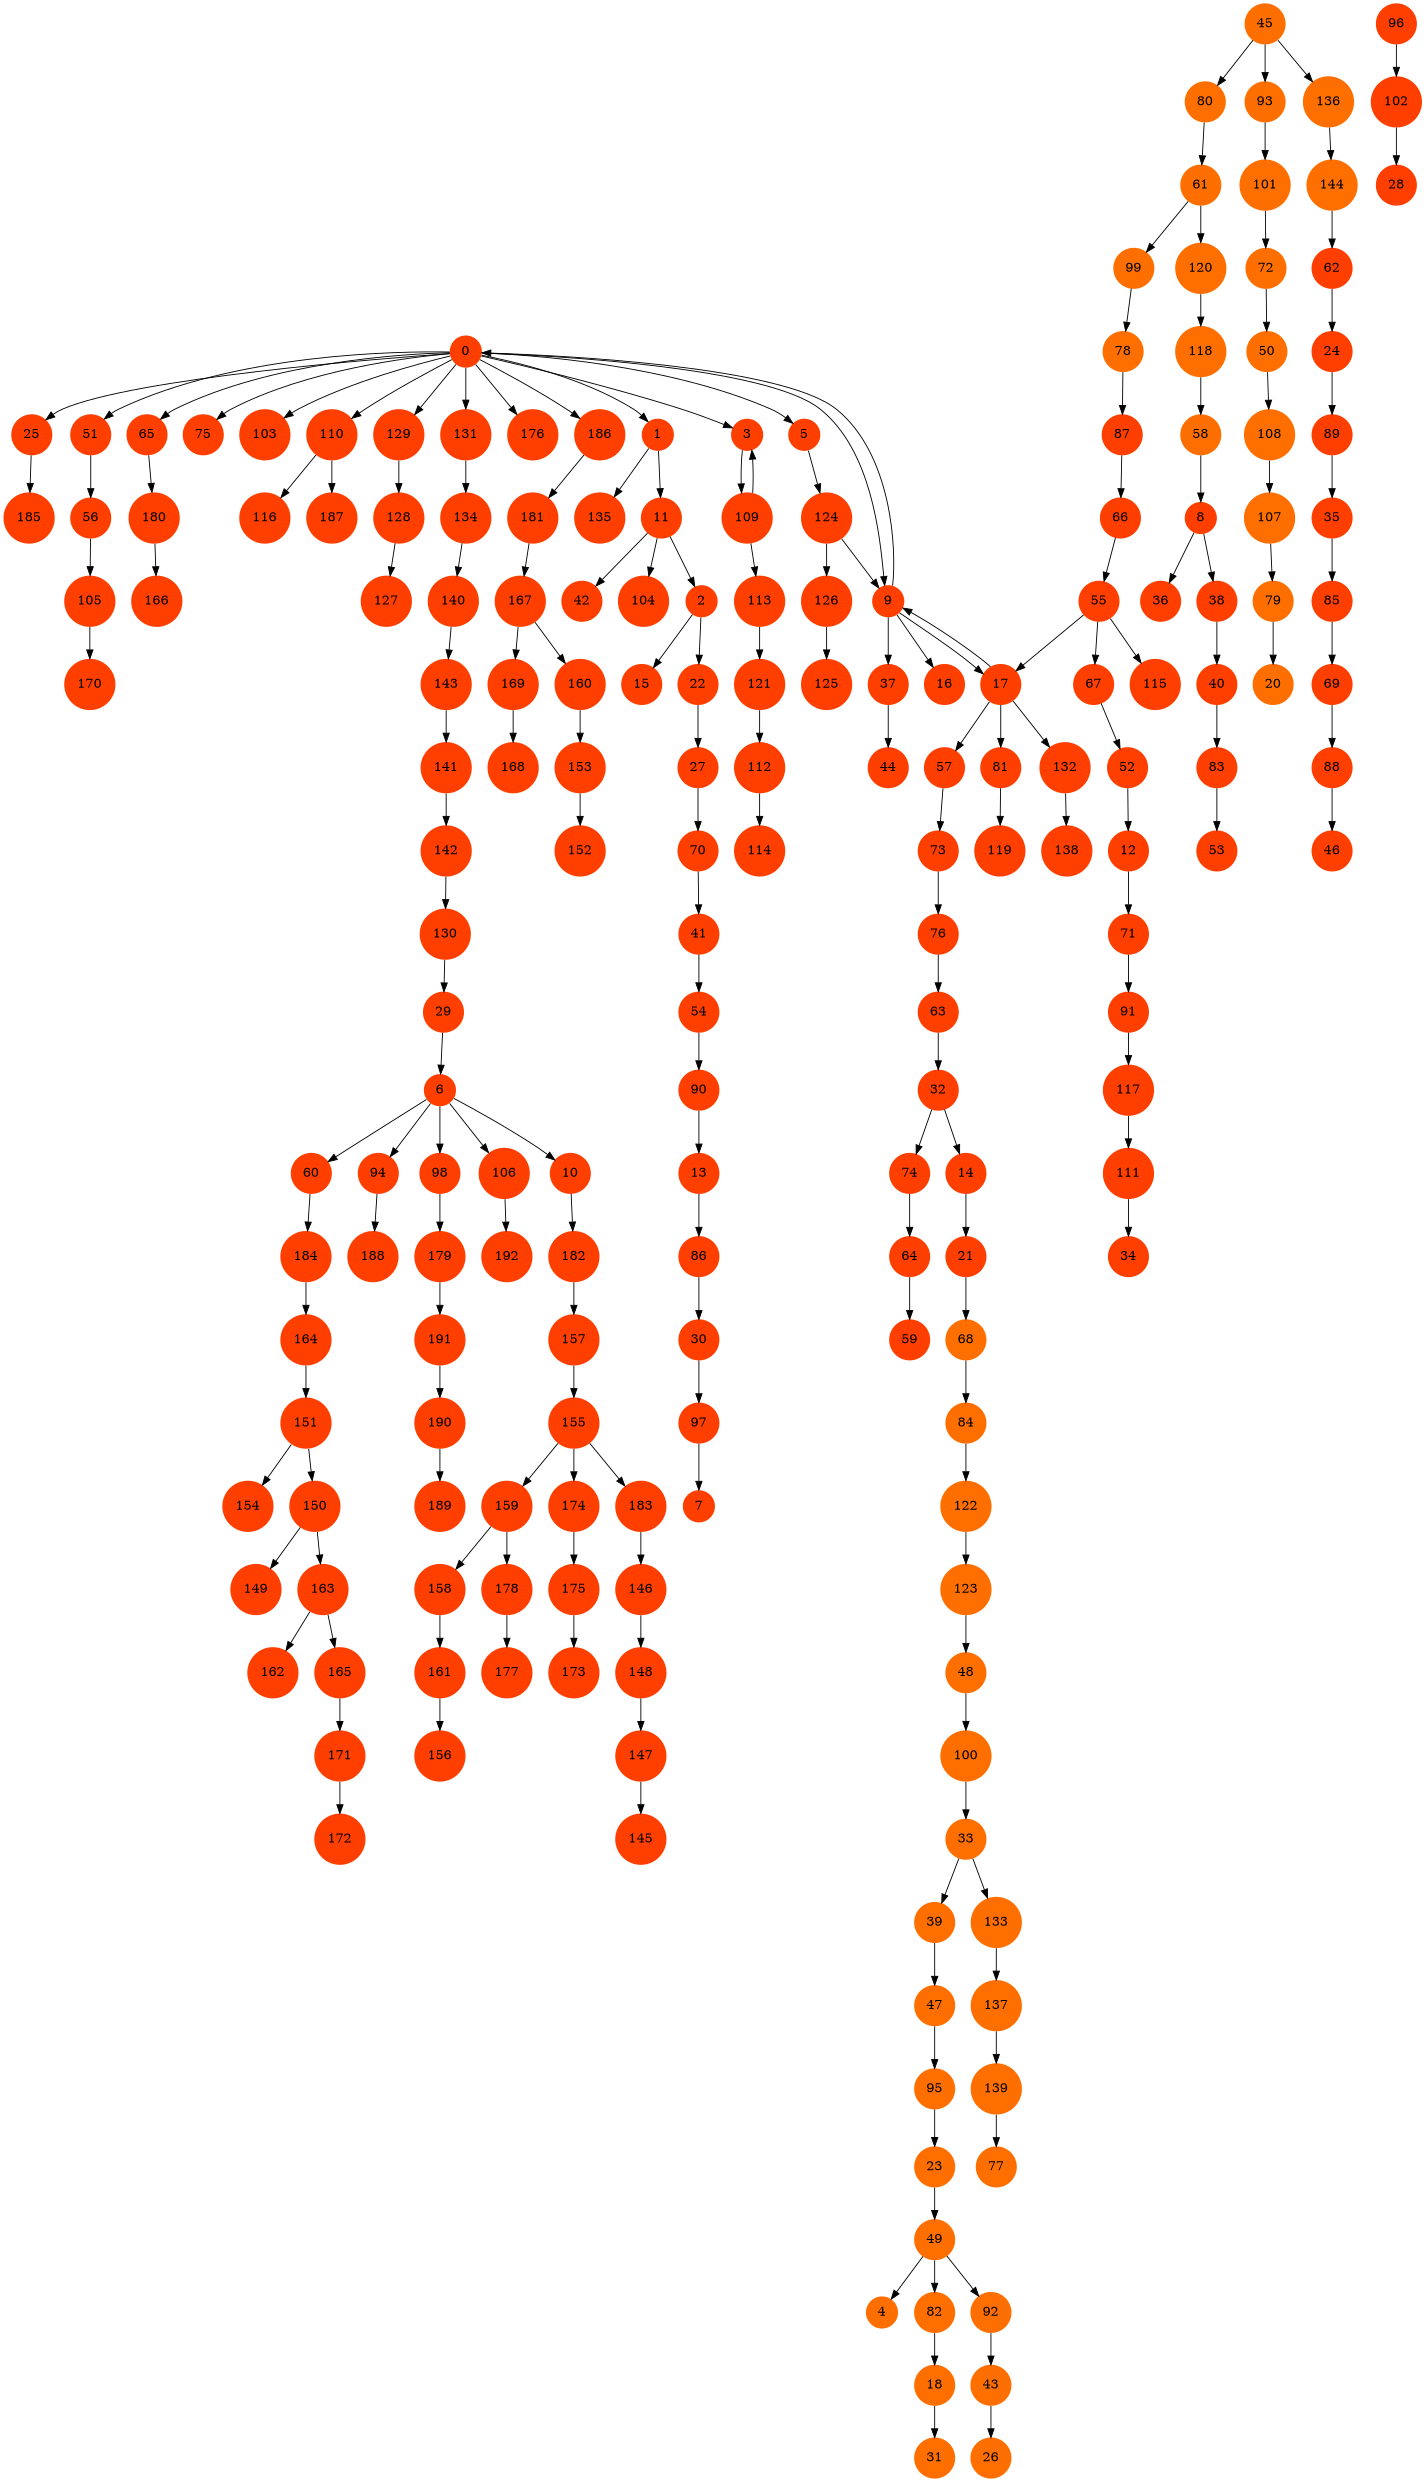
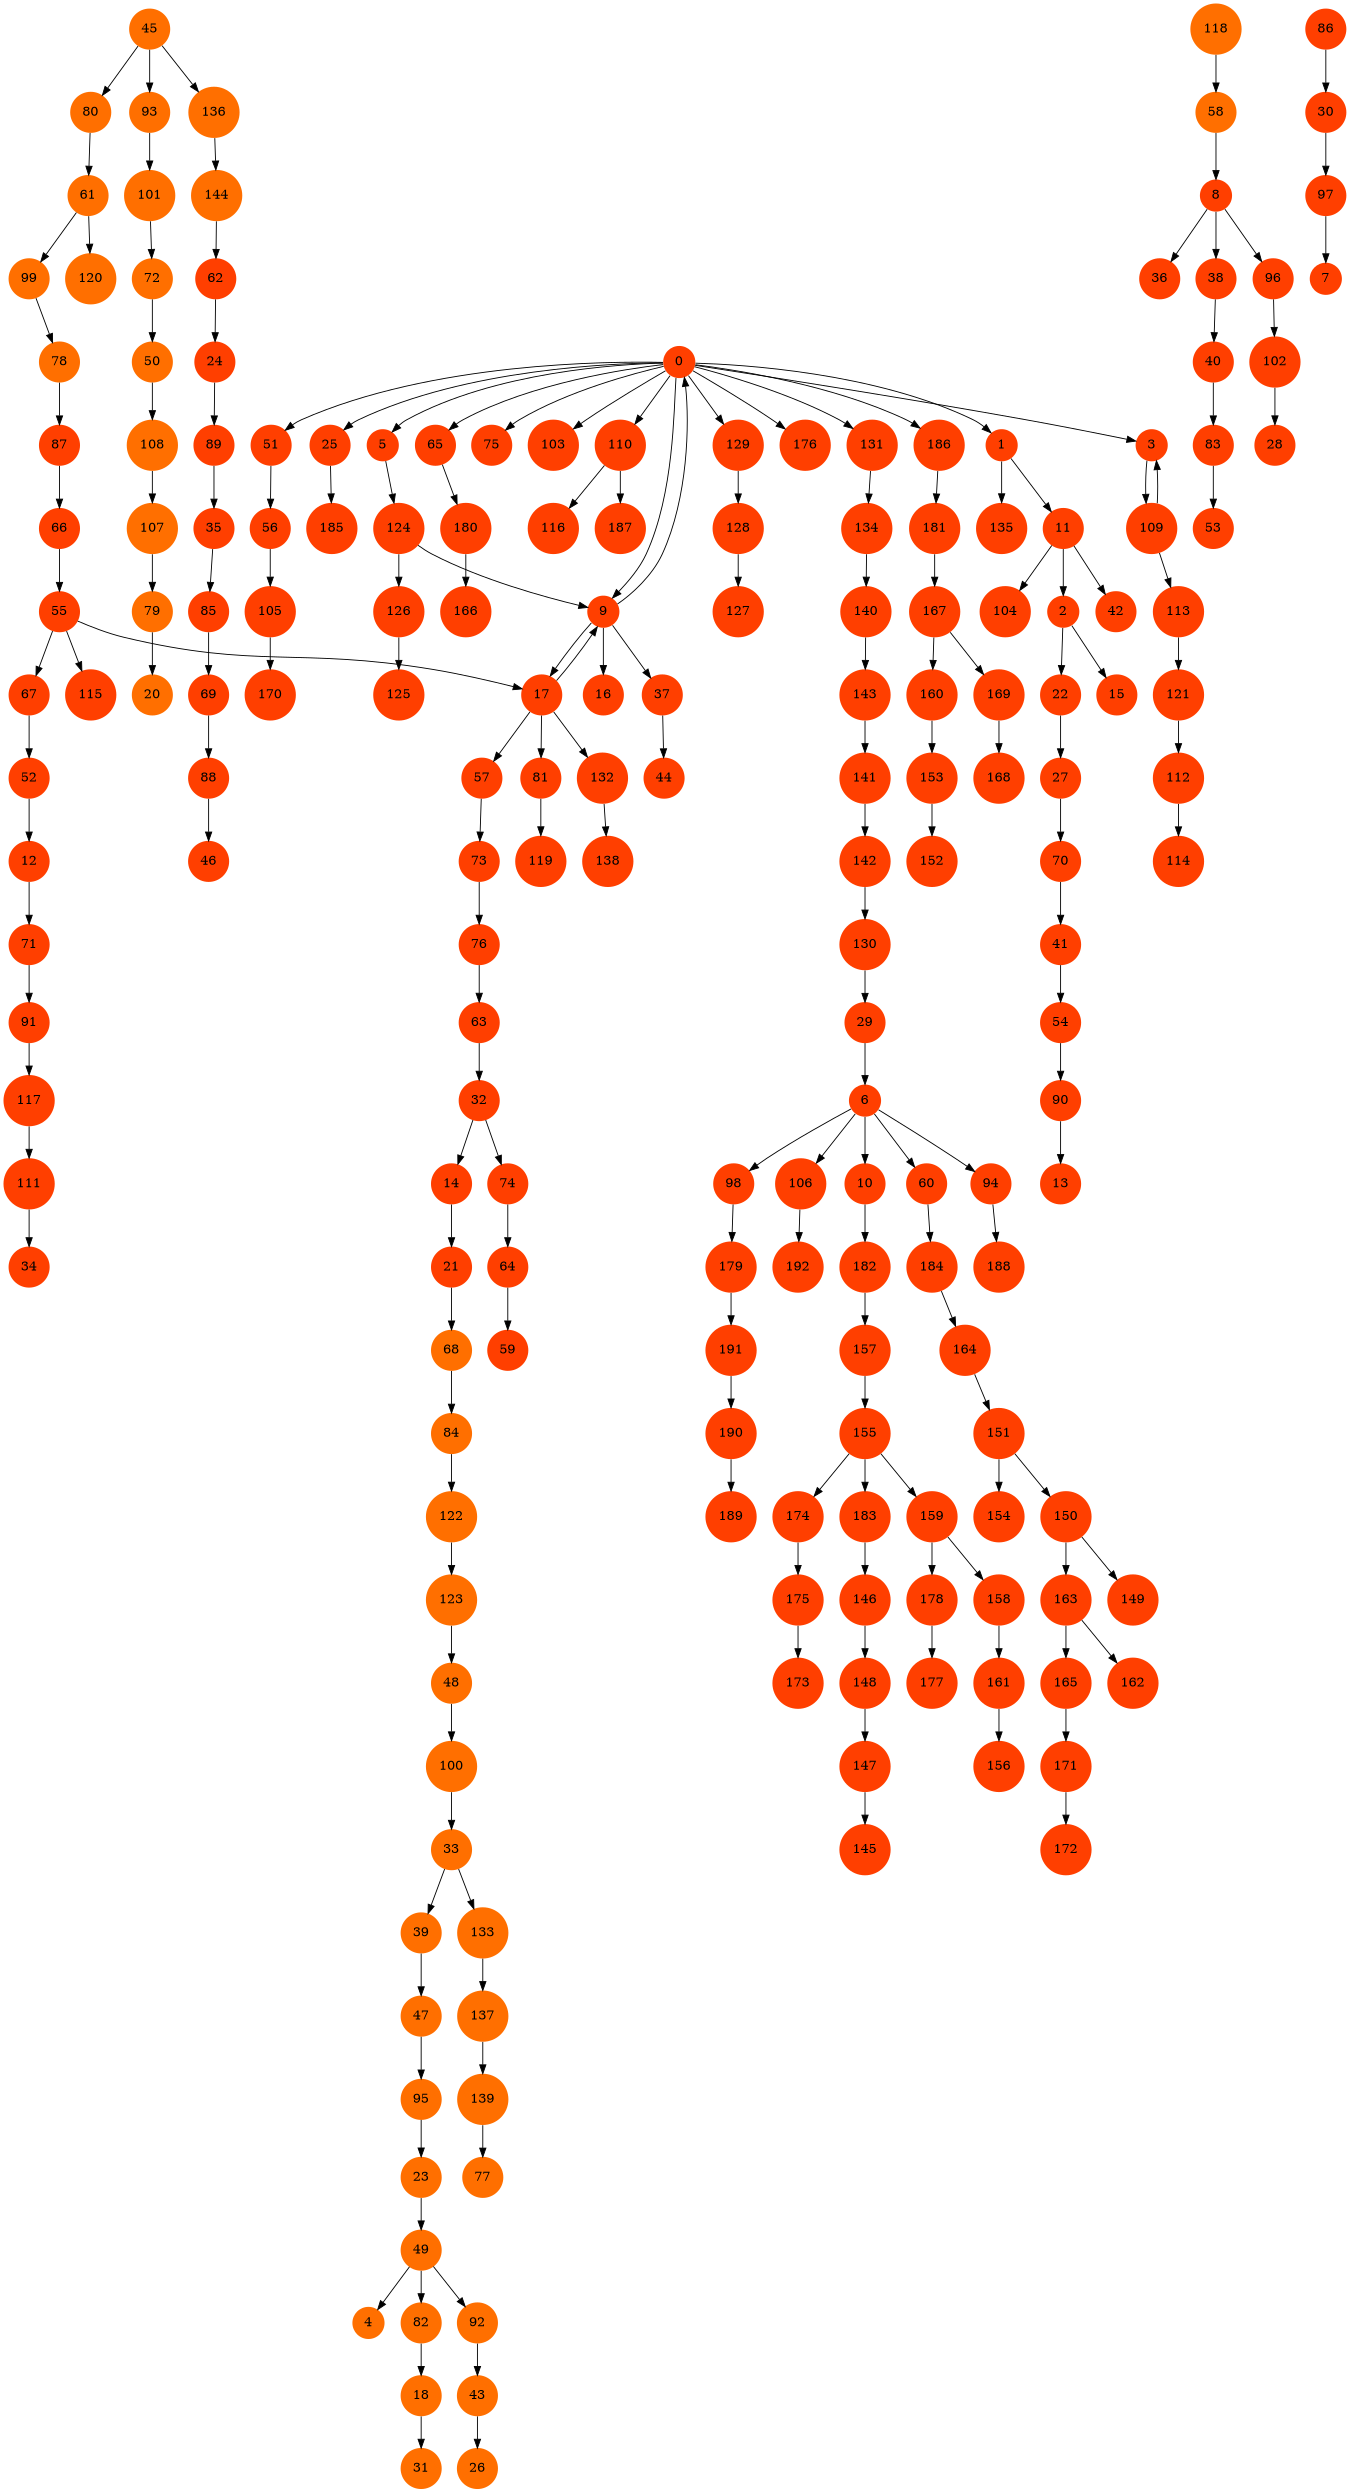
none -> (1241, 232)
(1201, 305) -> none
(699, 1210) -> none
